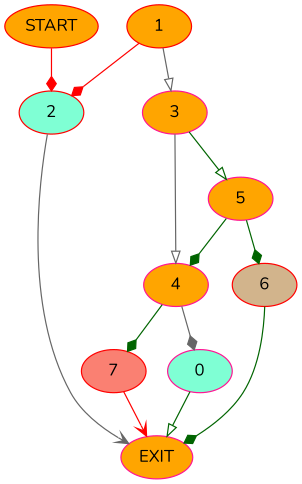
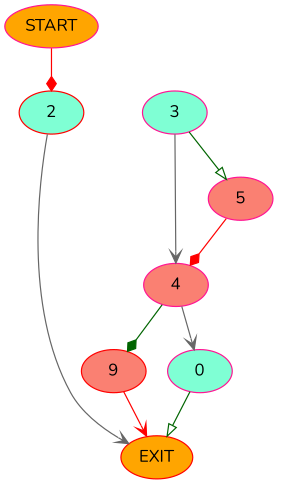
(51, 26) -> (51, 26)
(159, 26) -> none
(175, 113) -> (175, 113)
(175, 193) -> (175, 193)
(241, 199) -> (241, 199)
(213, 236) -> (213, 236)
(176, 285) -> (176, 285)
(265, 285) -> none
(186, 322) -> (186, 322)
(114, 371) -> (114, 371)
(157, 457) -> (157, 457)
